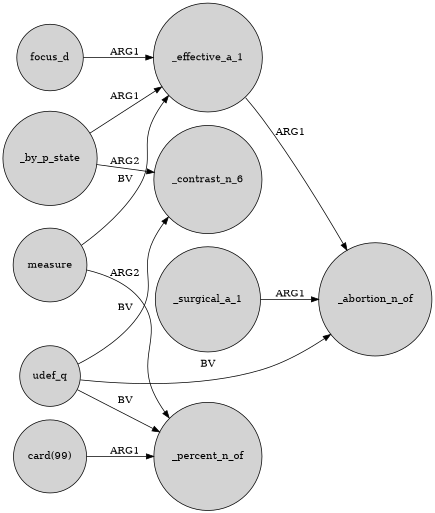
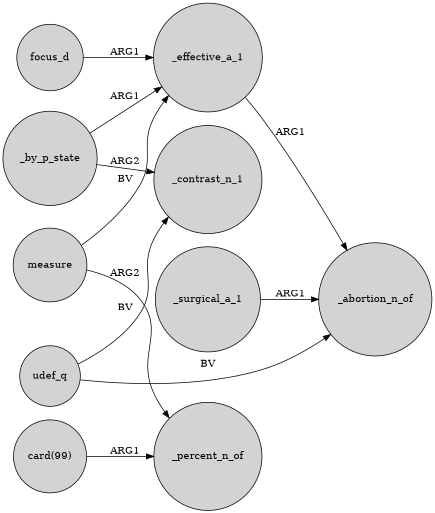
(208, 180) -> (208, 180)
(115, 409) -> none
